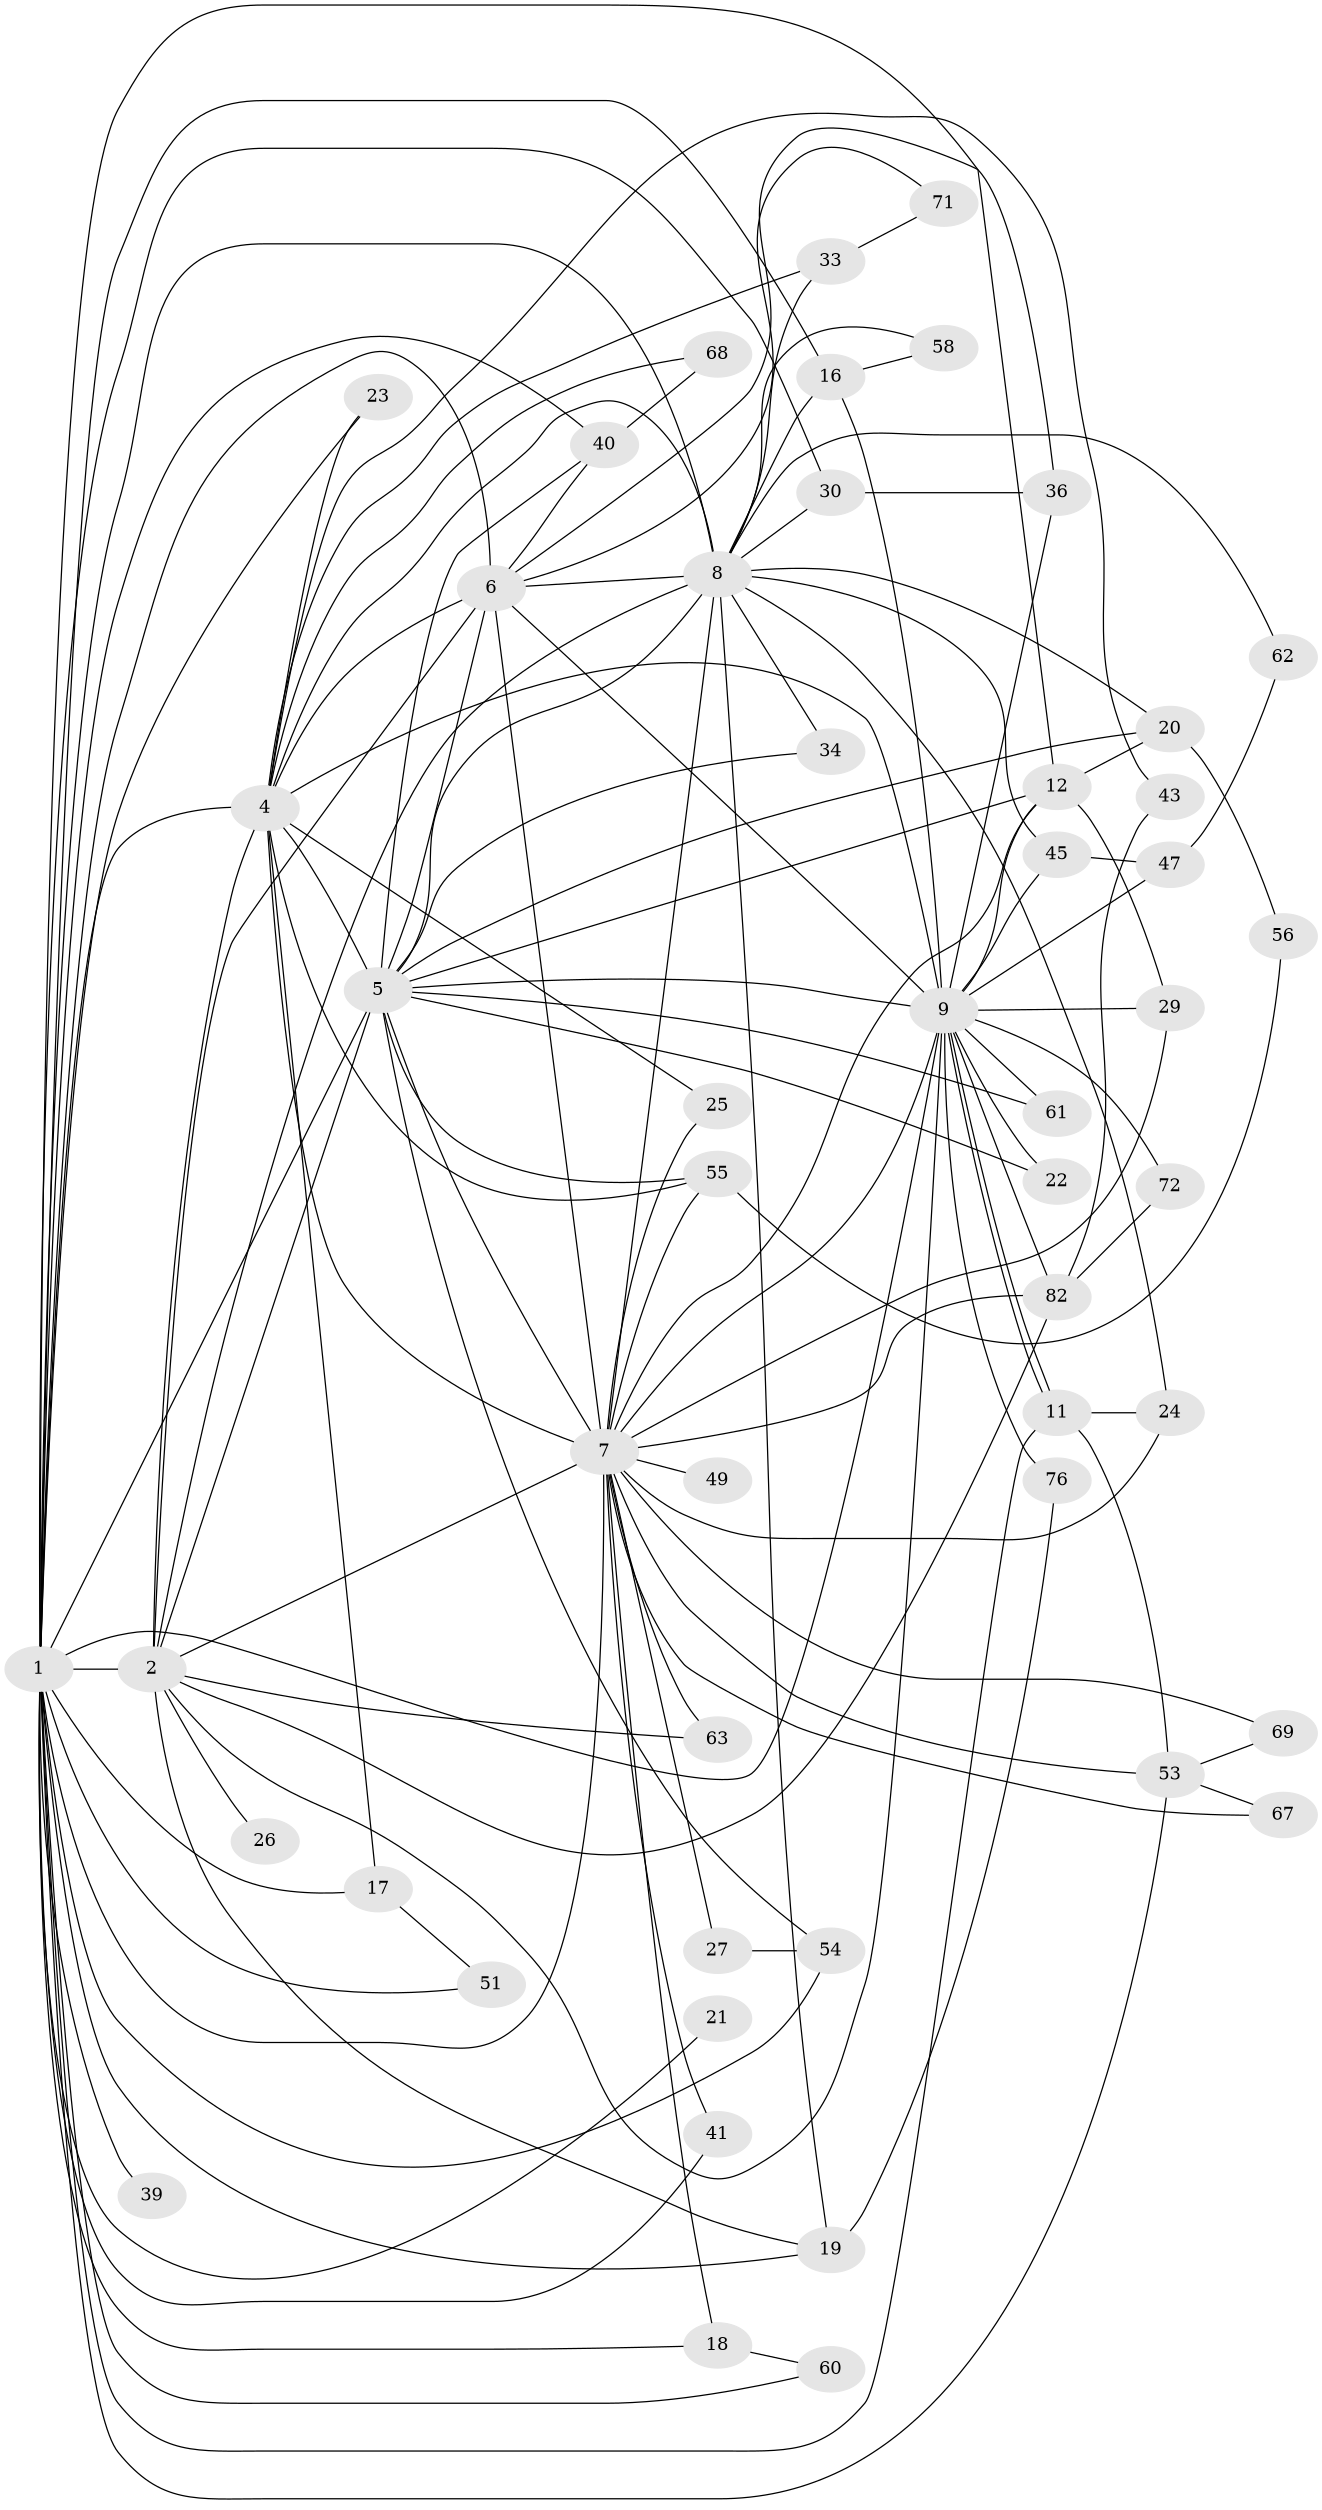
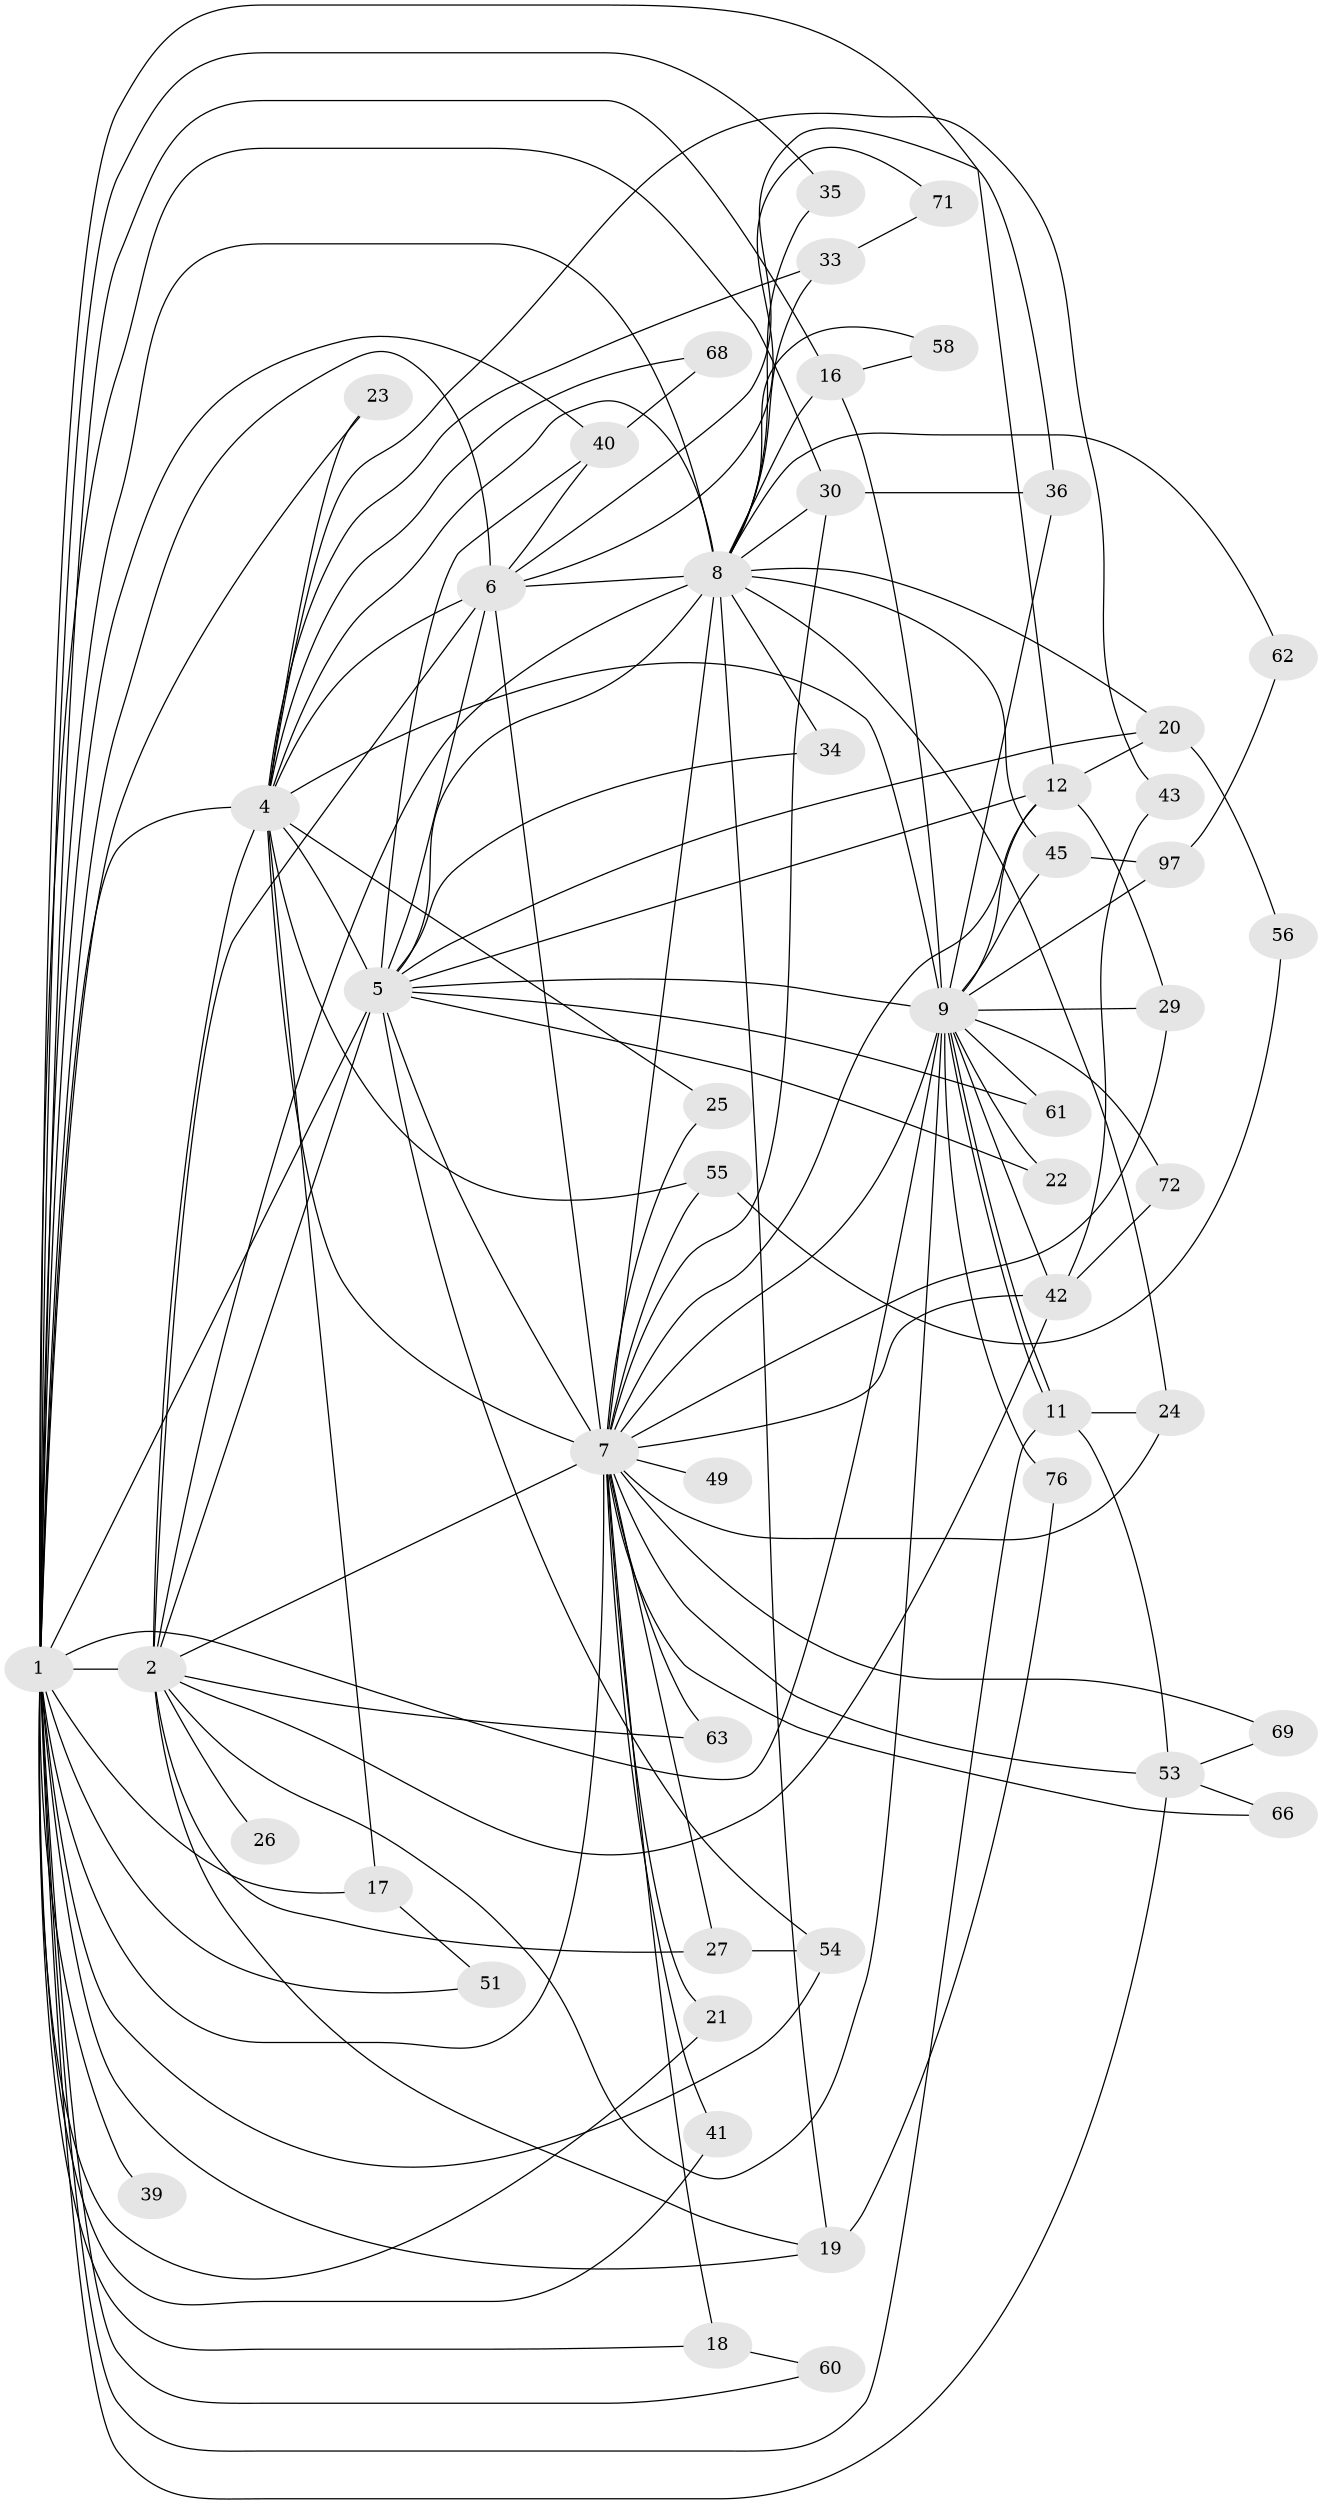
none -> (831, 194)
(719, 798) -> none
(1170, 865) -> (1170, 865)
none -> (787, 999)
(495, 1161) -> none
(1057, 1297) -> (1057, 1297)
none -> (633, 1742)
(1283, 1815) -> (1283, 1815)
none -> (351, 1925)
